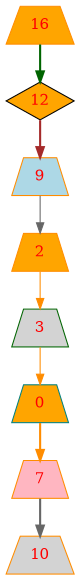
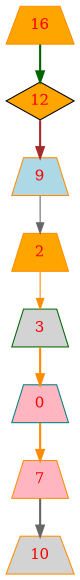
(40, 361) -> (40, 361)
(40, 404) -> (40, 404)
